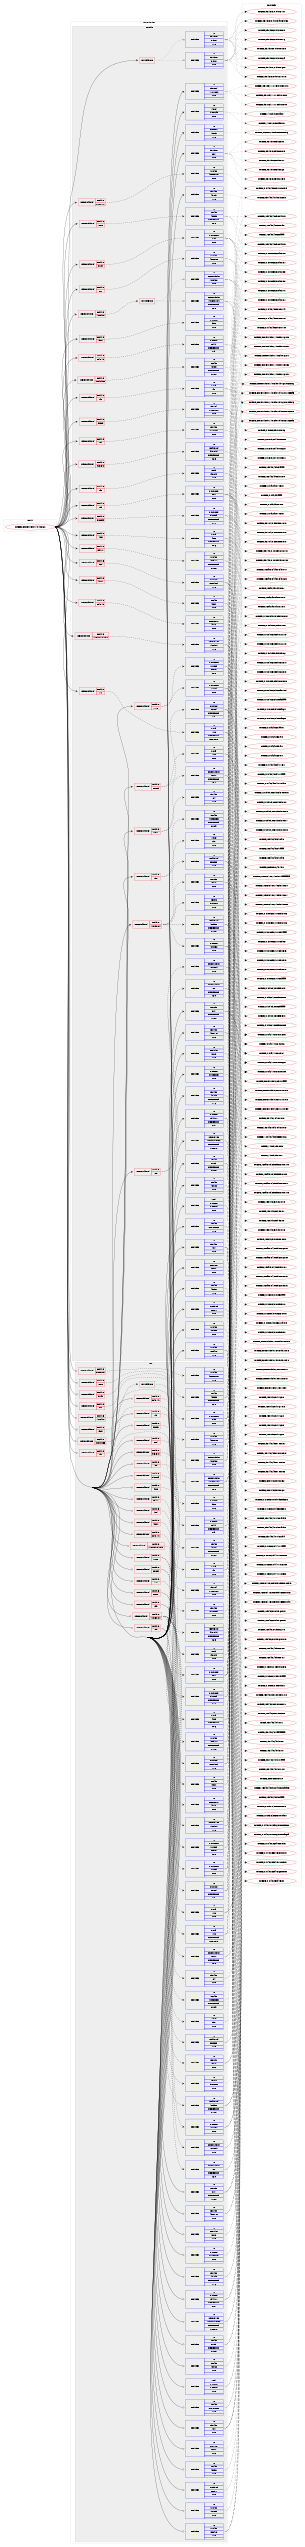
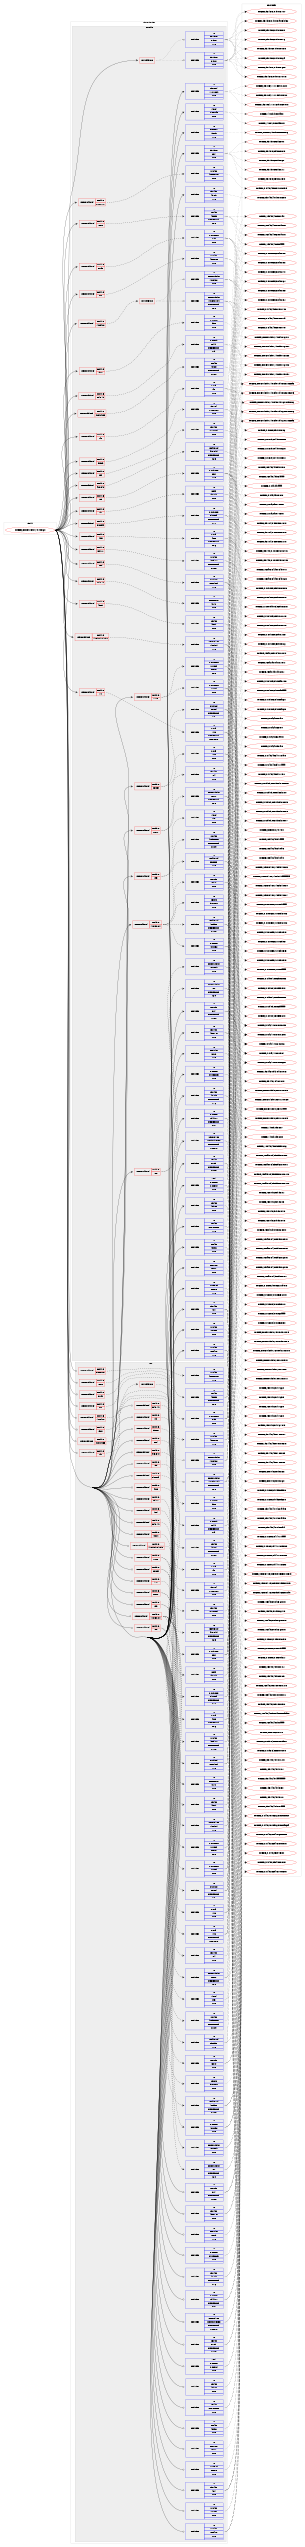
(272, 598) -> (272, 653)
(272, 663) -> none
(272, 1500) -> (272, 1490)
(272, 1723) -> (272, 1769)
